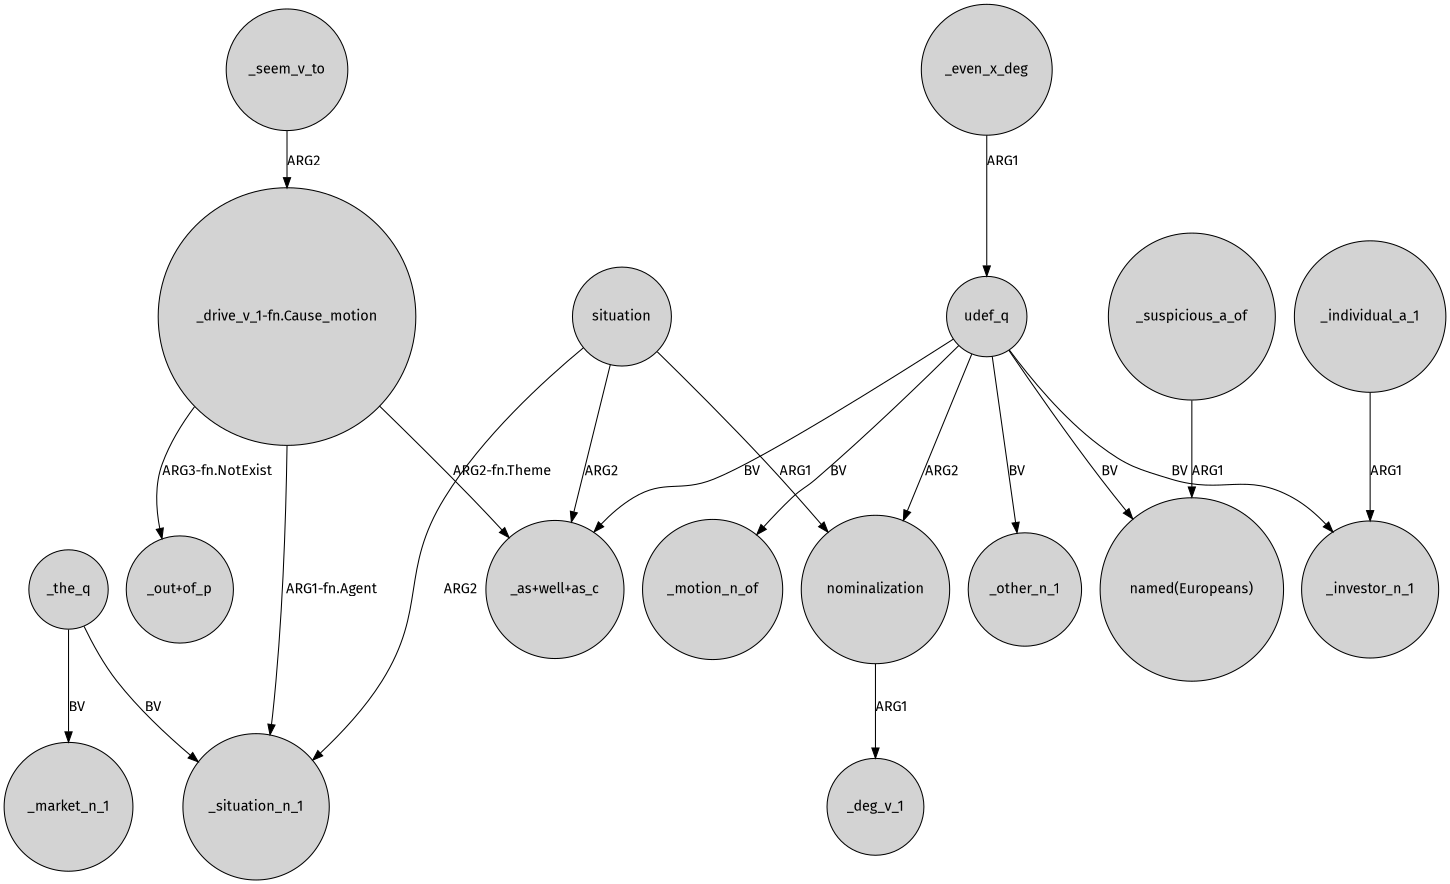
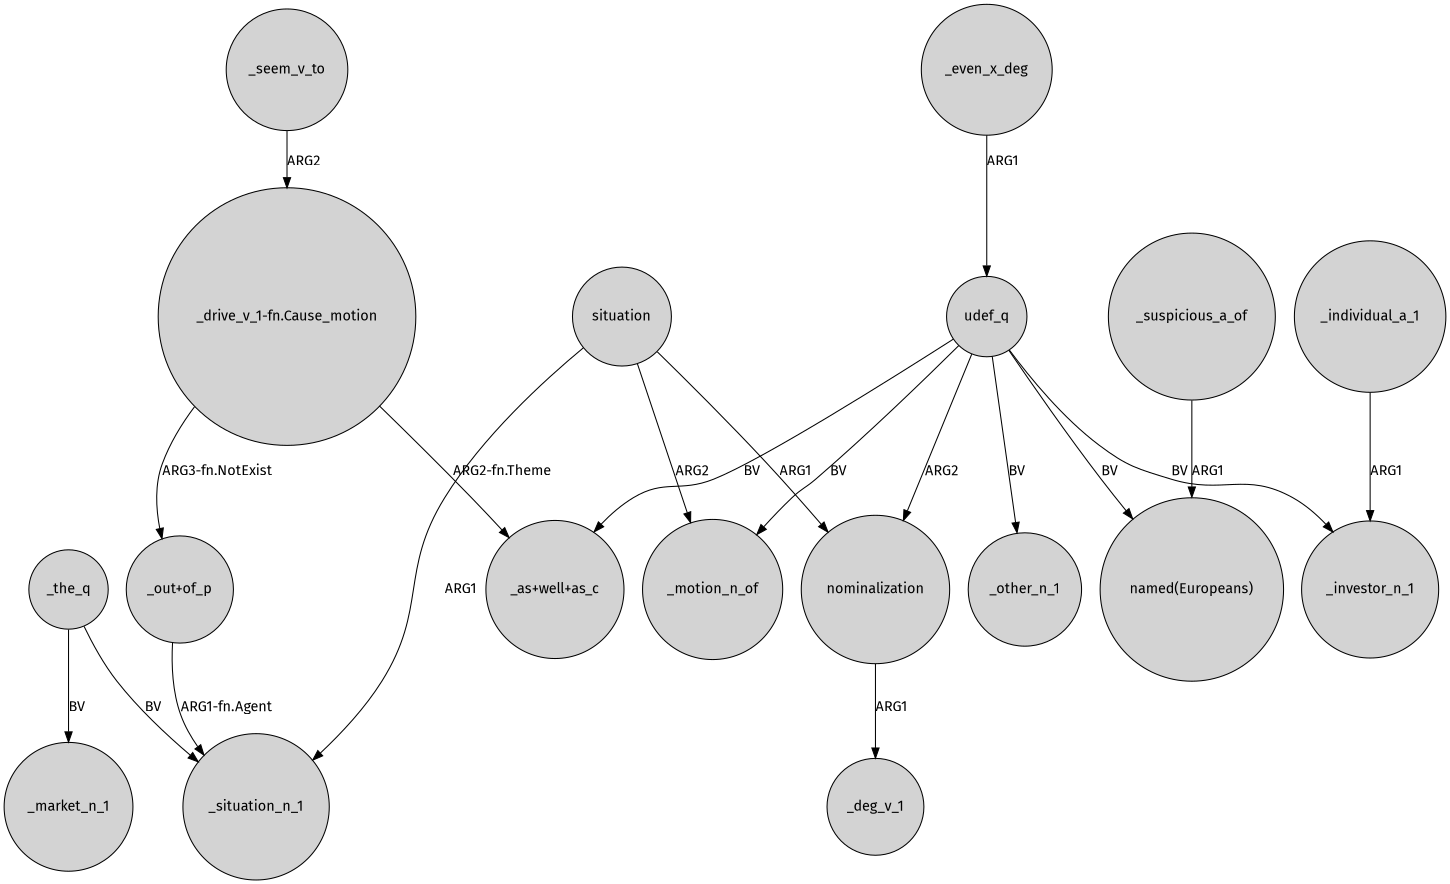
(592, 438) -> (662, 438)
(283, 585) -> (176, 697)
(461, 589) -> (461, 589)
